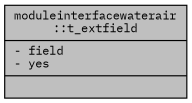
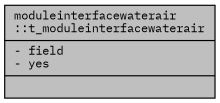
(96, 29) -> (110, 29)
